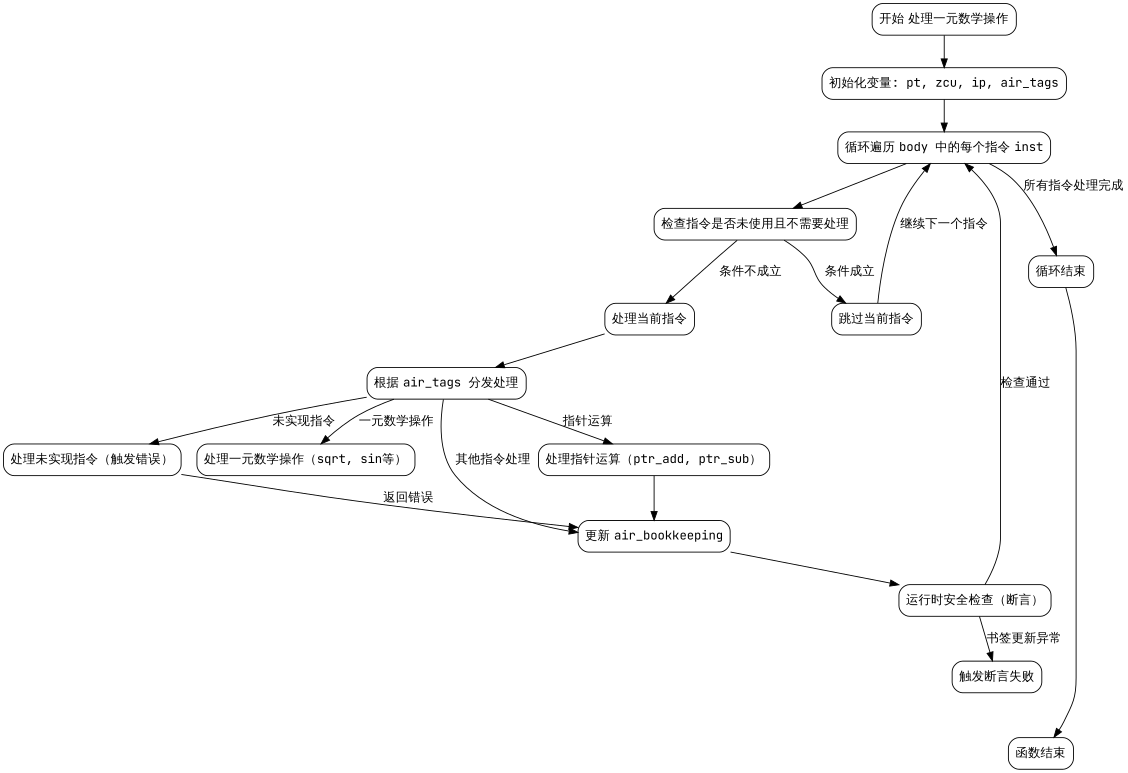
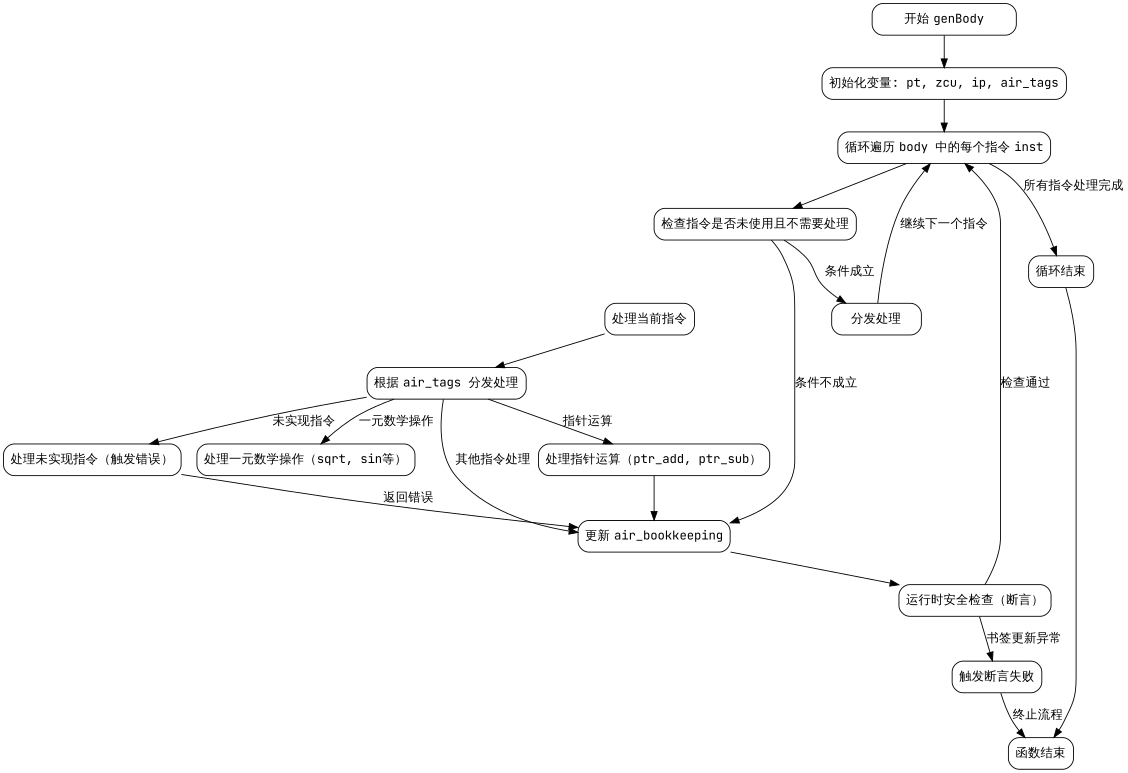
(944, 19) -> (944, 19)
(705, 269) -> (795, 391)
(877, 319) -> (877, 319)
none -> (1008, 713)
